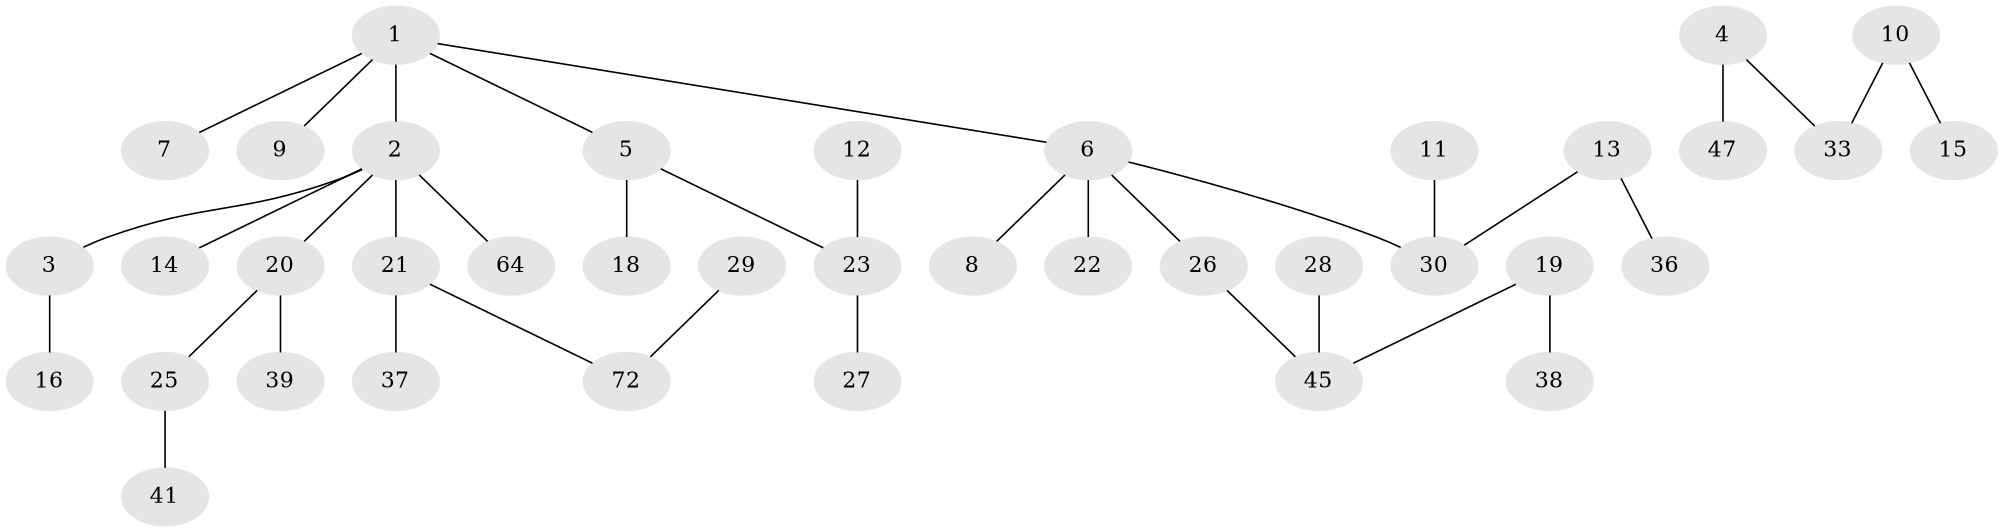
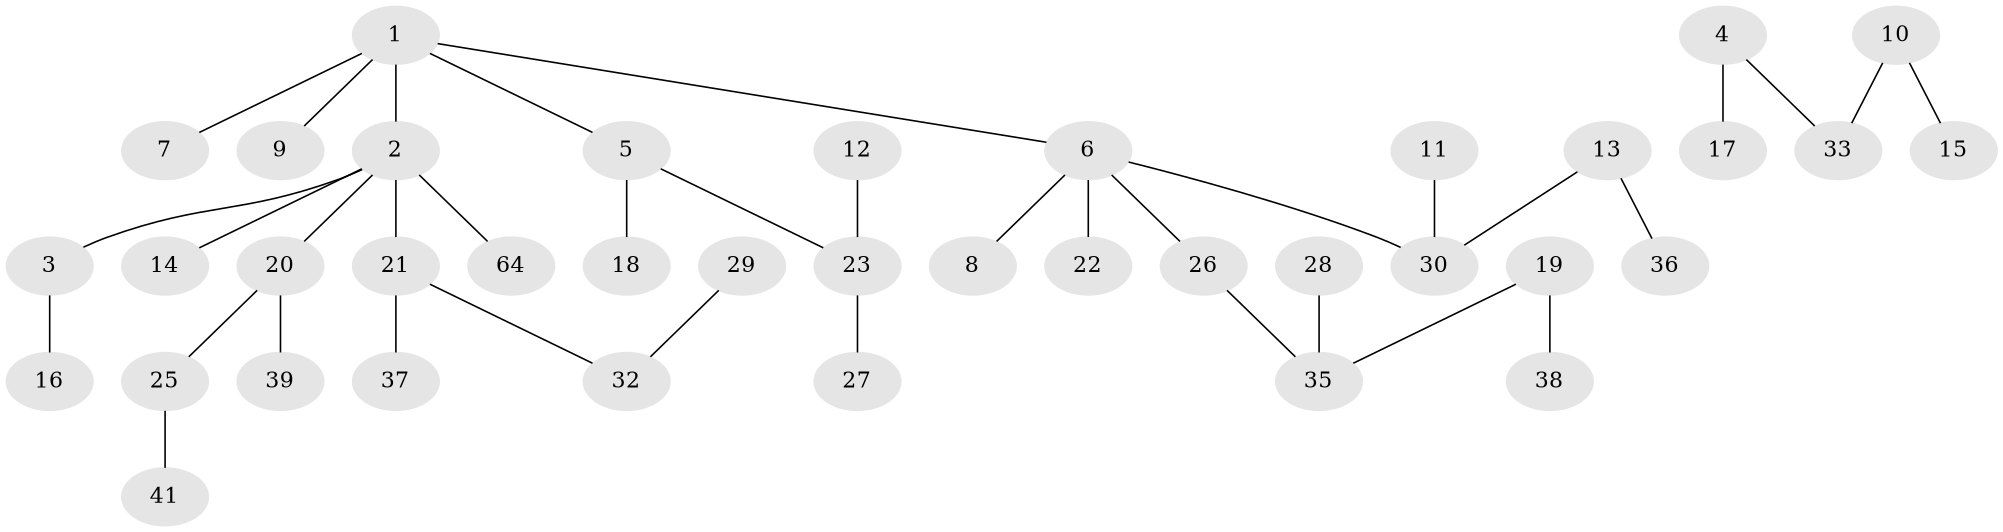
(1723, 151) -> (1723, 151)
(627, 381) -> (627, 381)
(1319, 381) -> (1319, 381)
